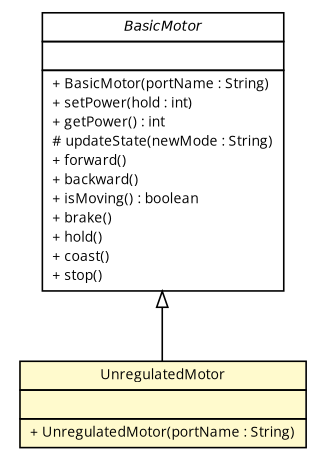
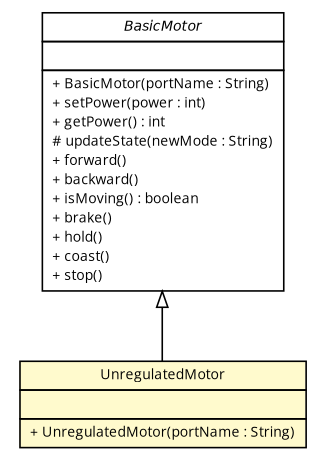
(123, 103) -> (129, 103)
